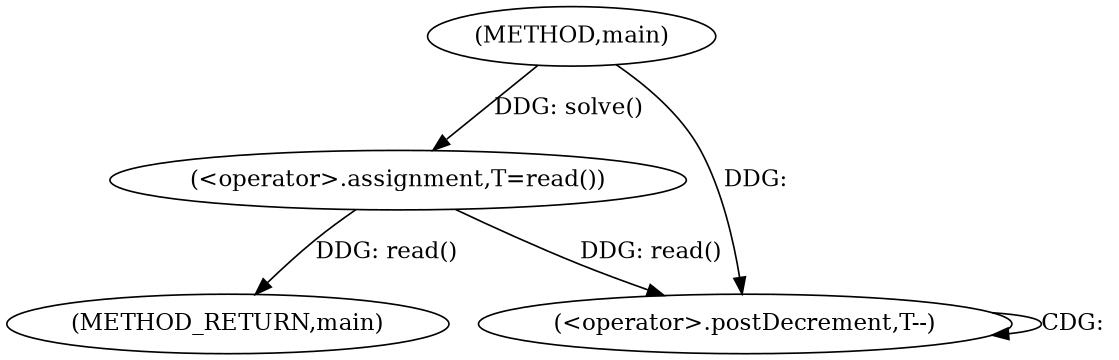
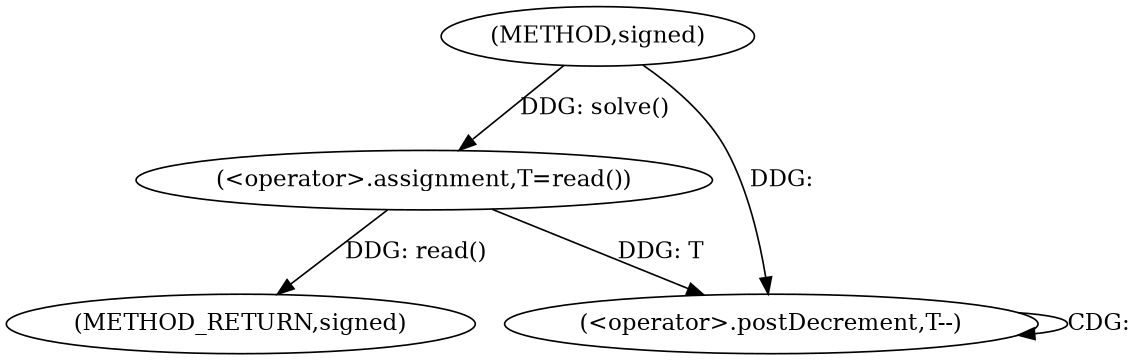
(572, 36) -> (598, 36)
(651, 252) -> (661, 252)
(228, 324) -> (241, 324)
